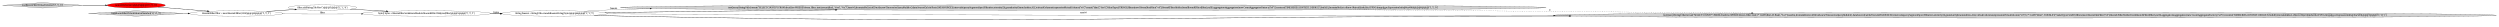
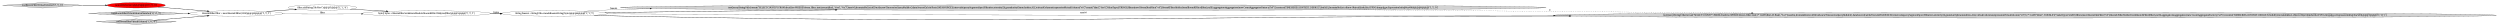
none -> (136, 22)
